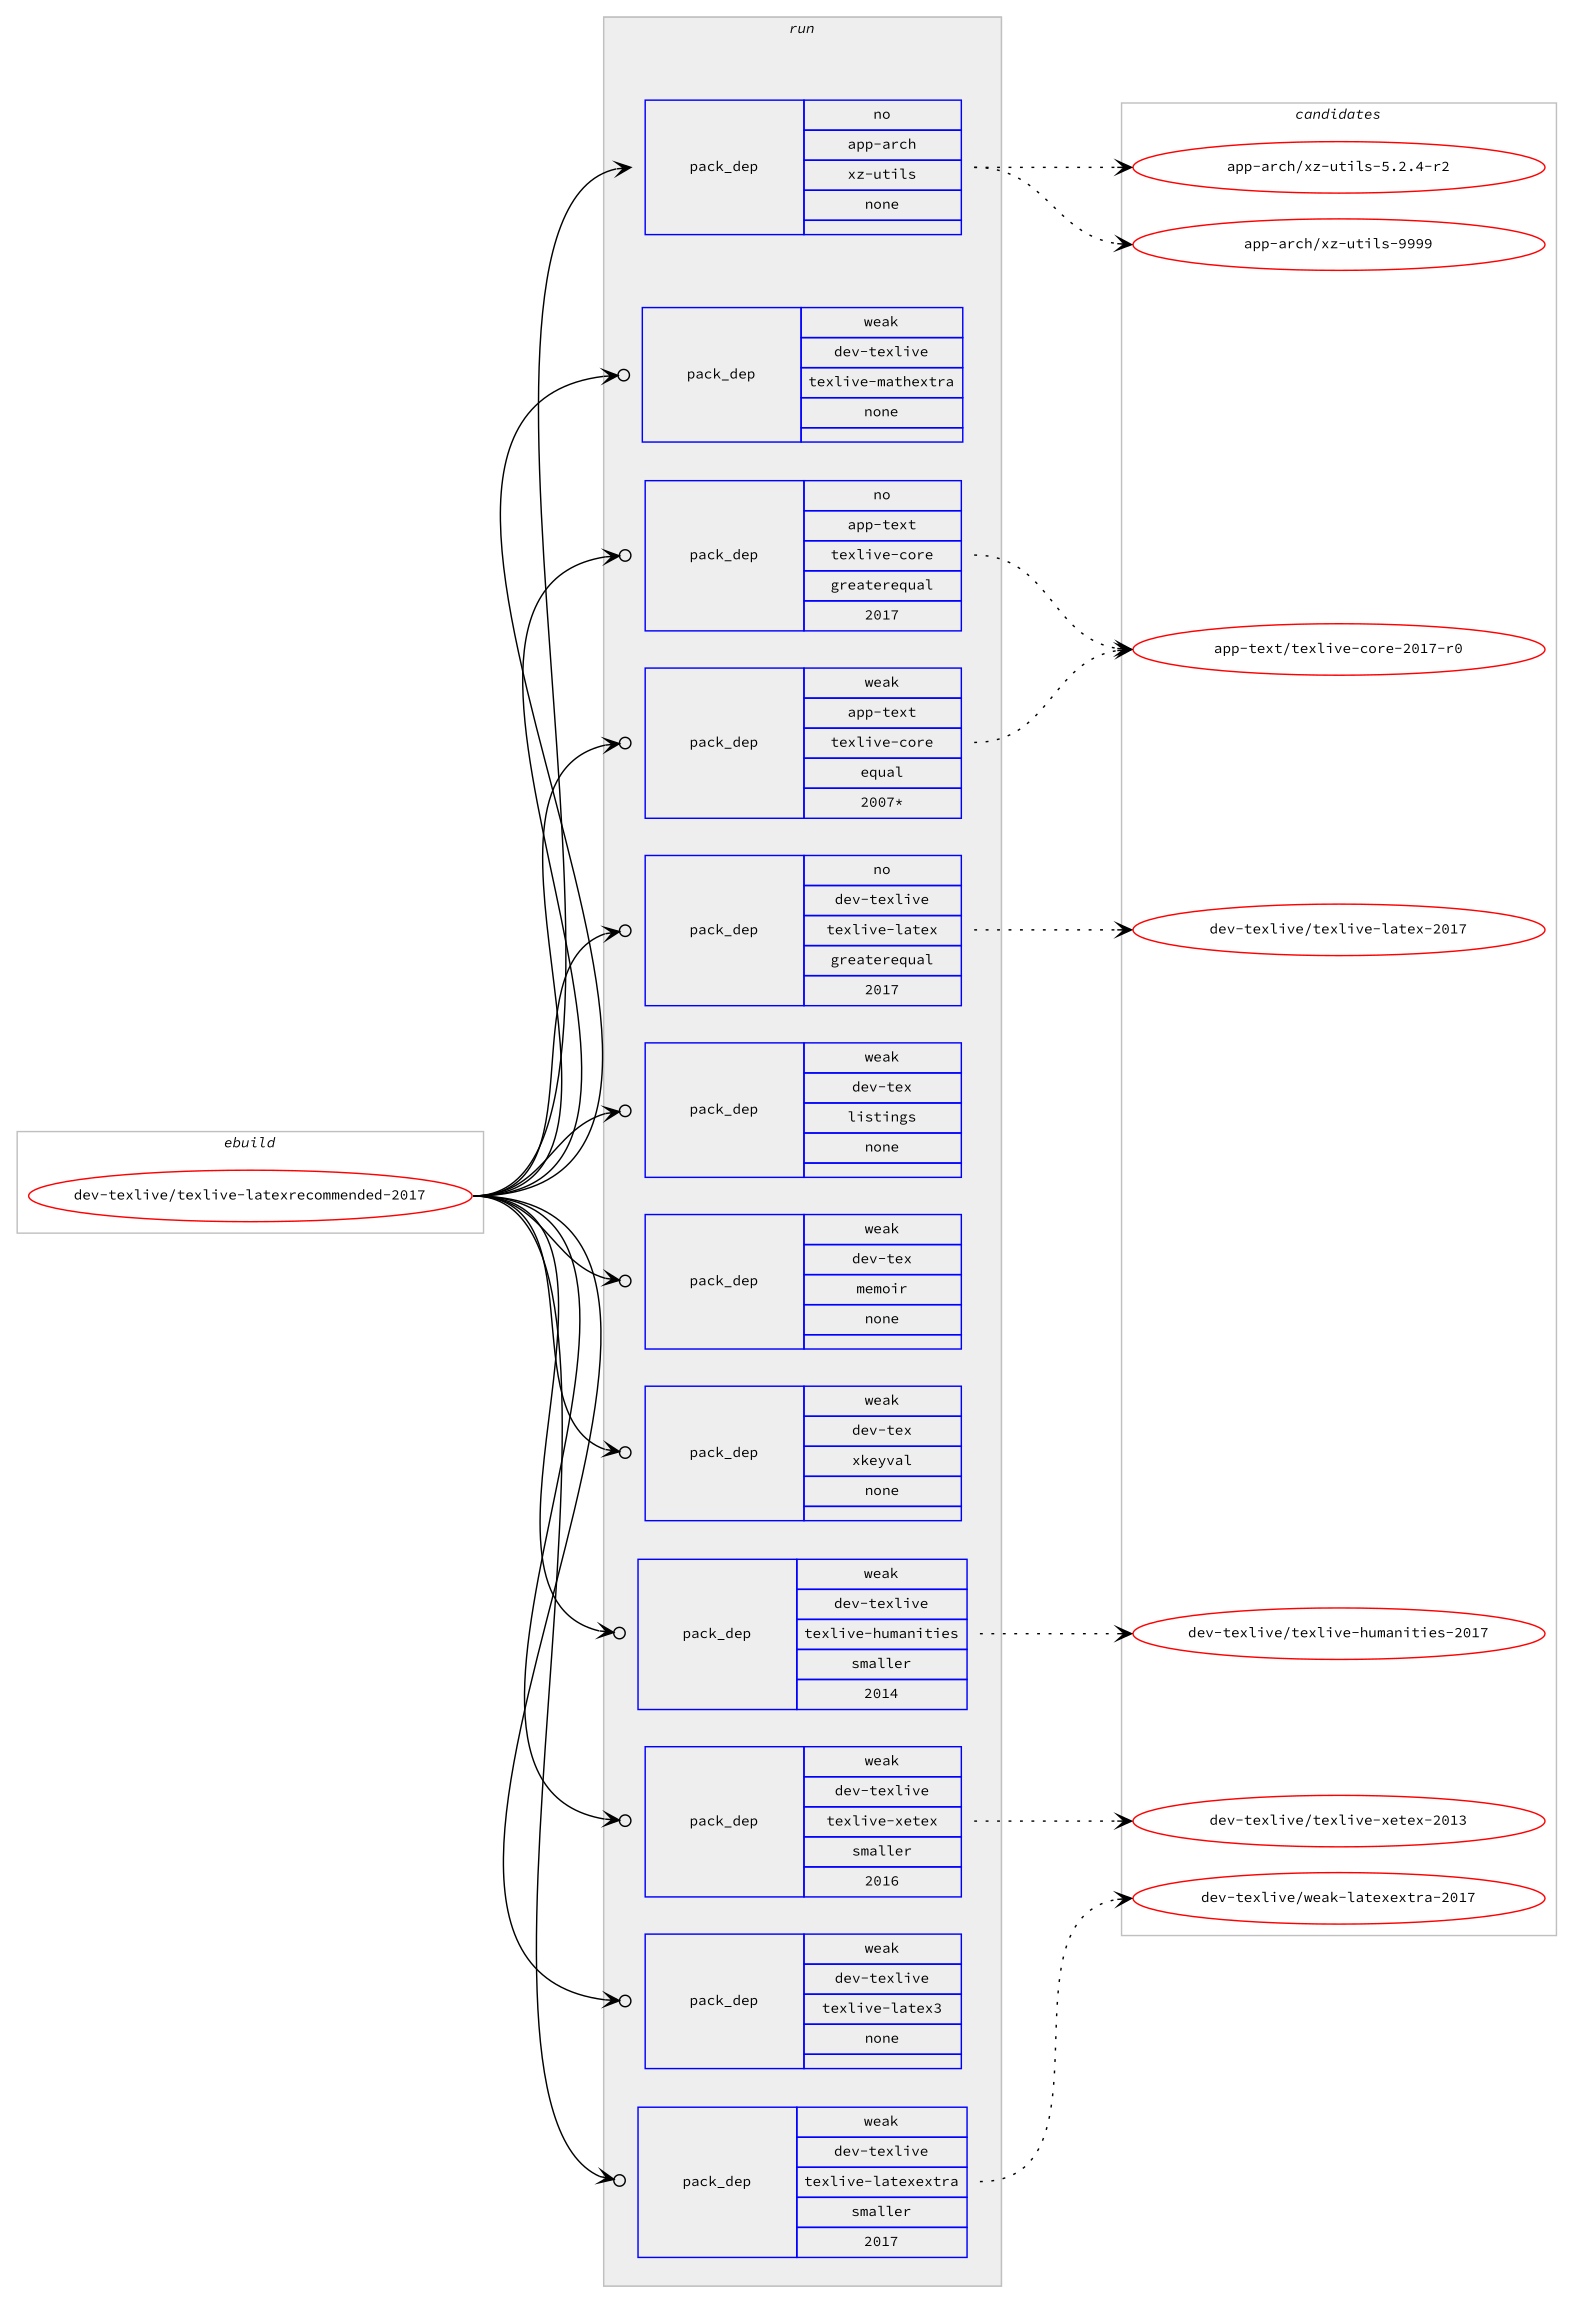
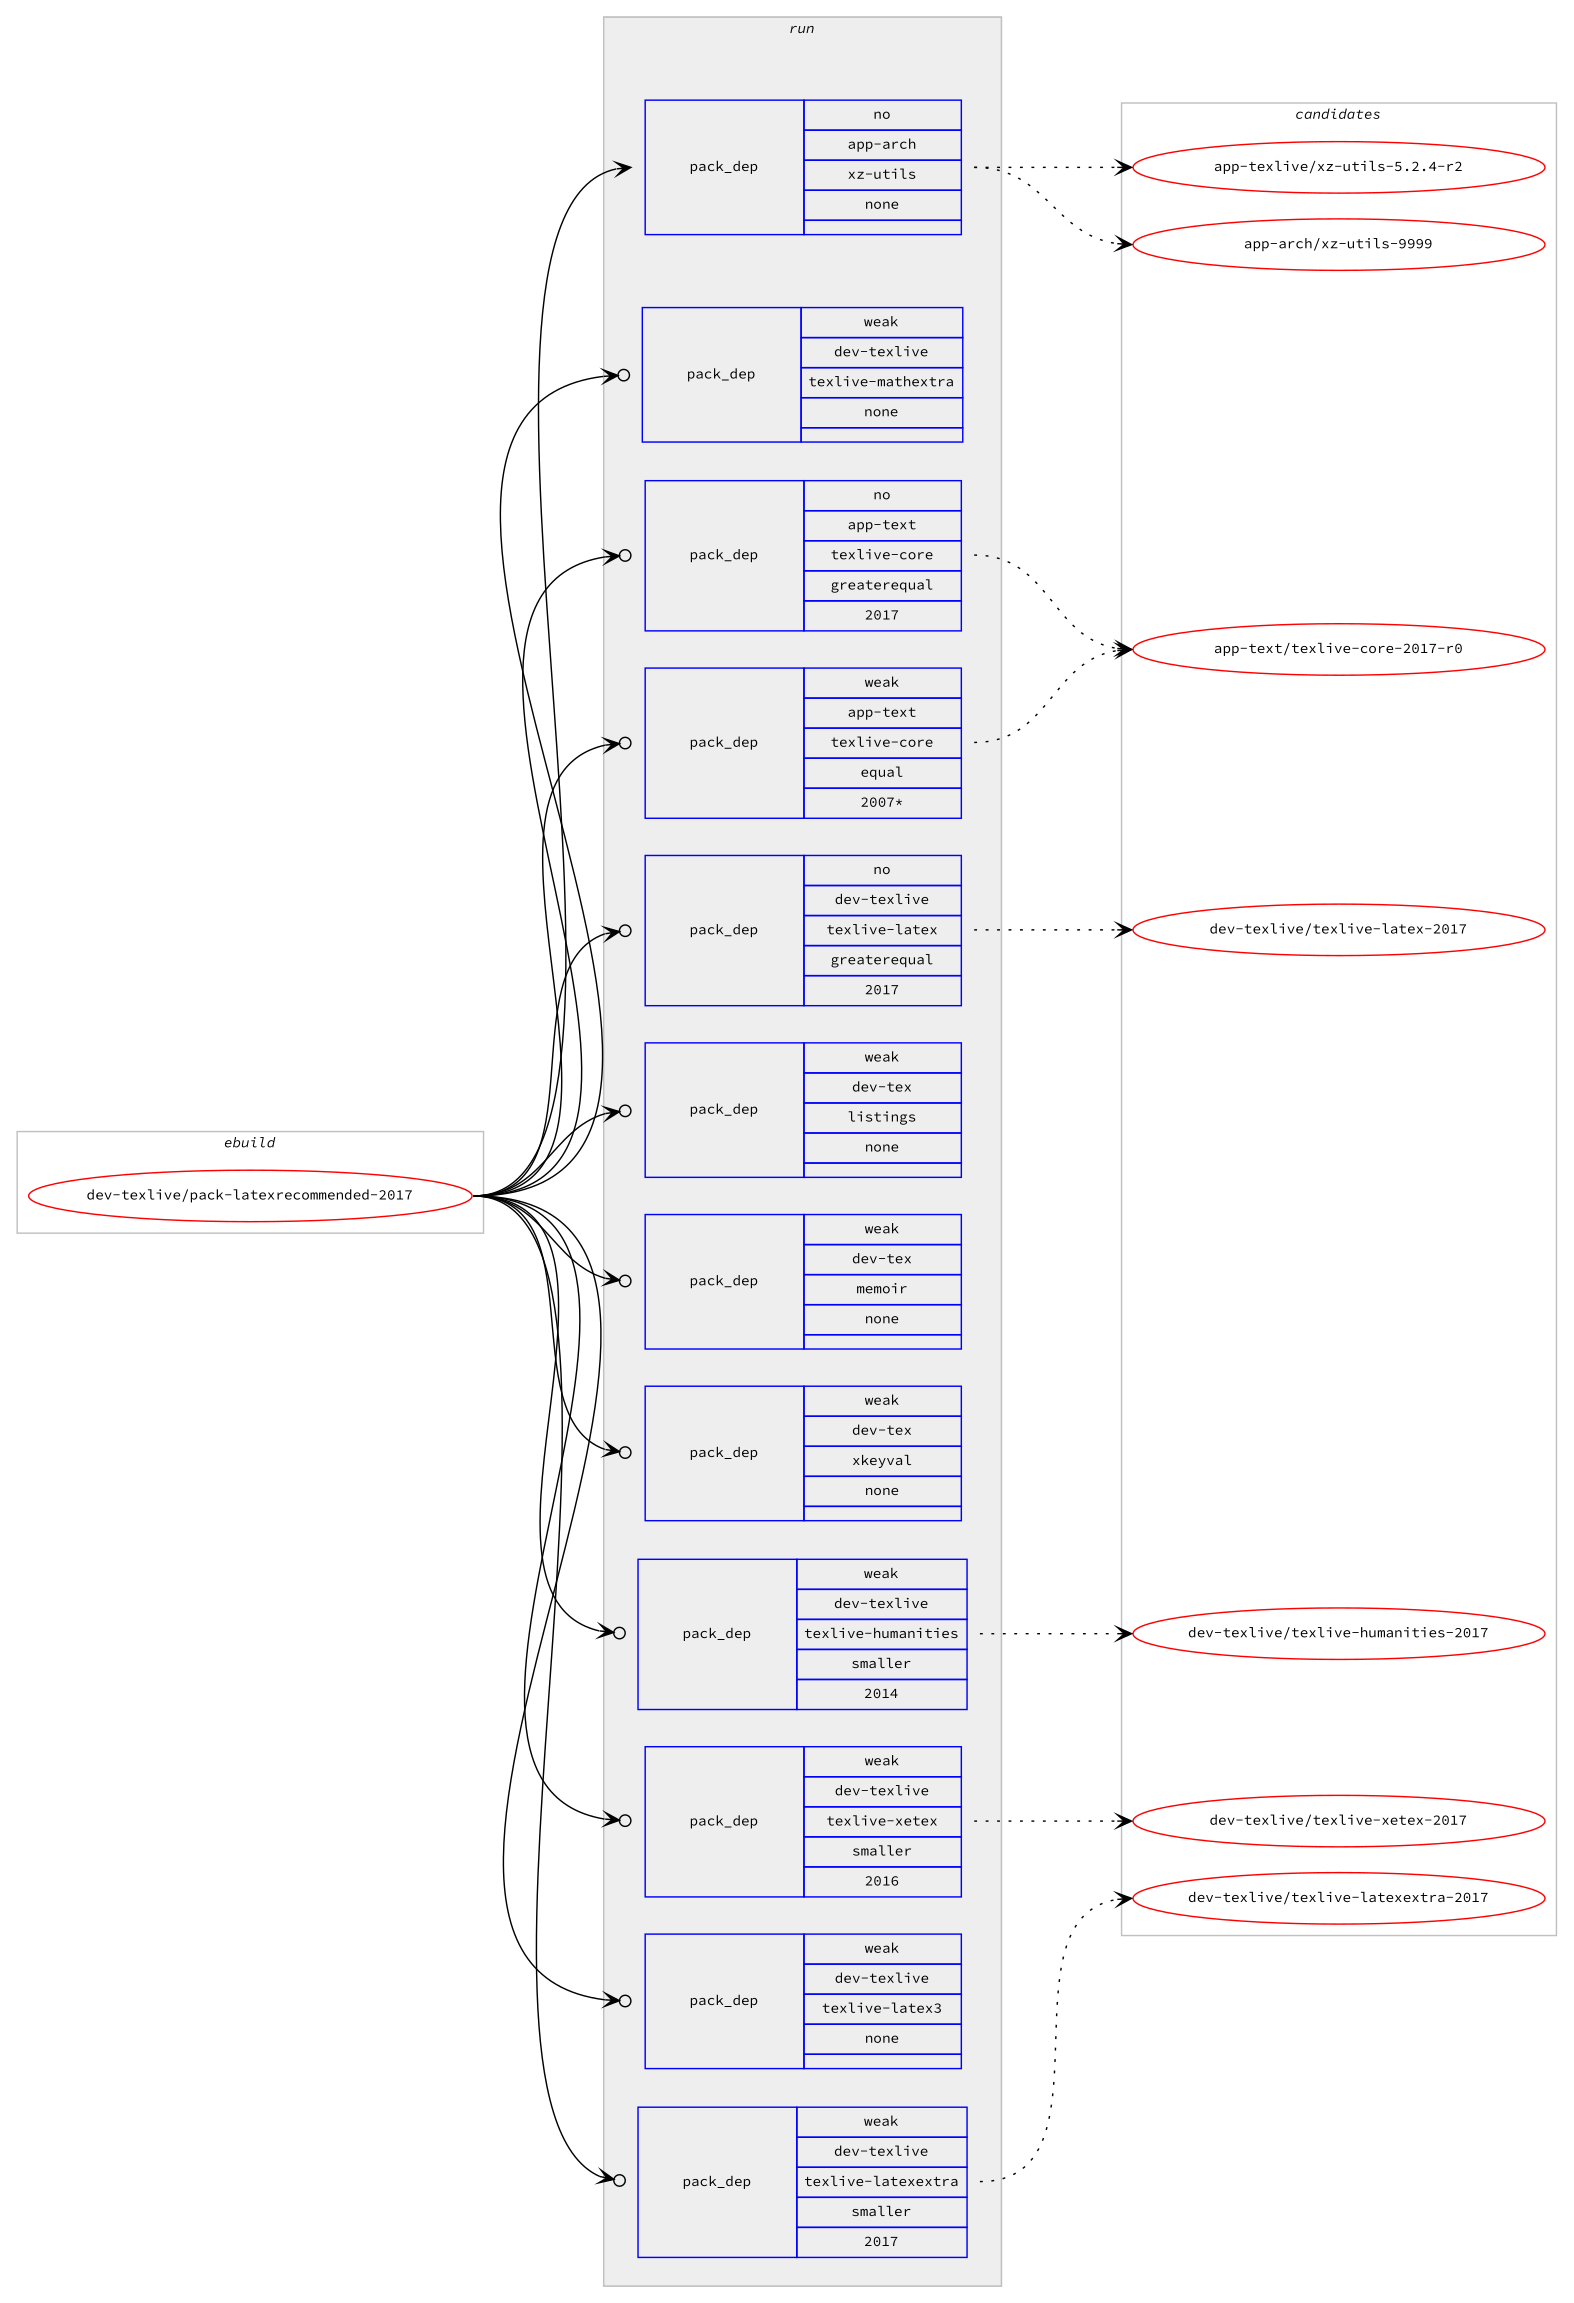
(1339, 167) -> (1339, 167)
(250, 1196) -> (250, 1196)
(1339, 1821) -> (1339, 1821)
(1339, 1898) -> (1339, 1898)
